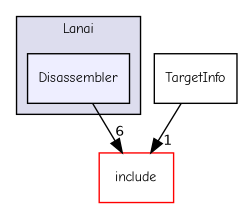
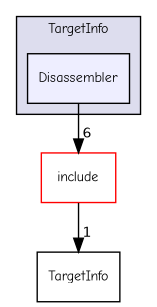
(79, 30) -> (79, 30)
(170, 122) -> (79, 221)
